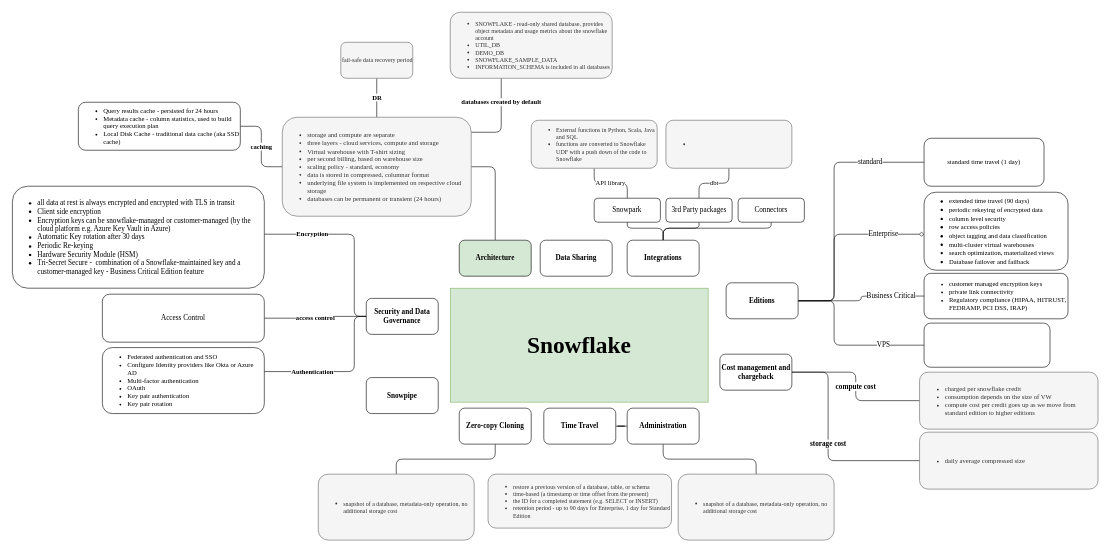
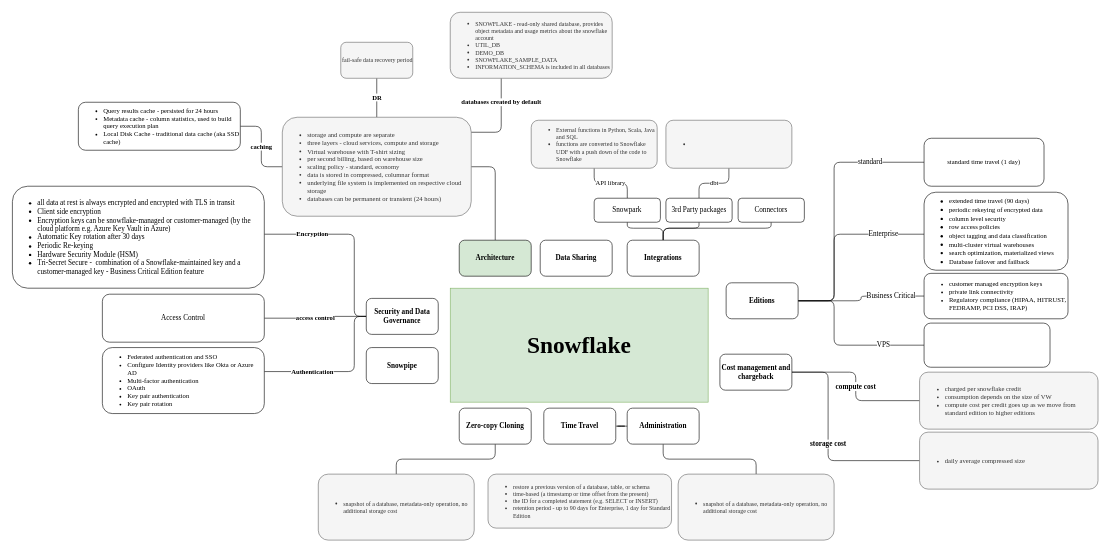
(919, 234) -> (921, 234)
(402, 396) -> (402, 366)
